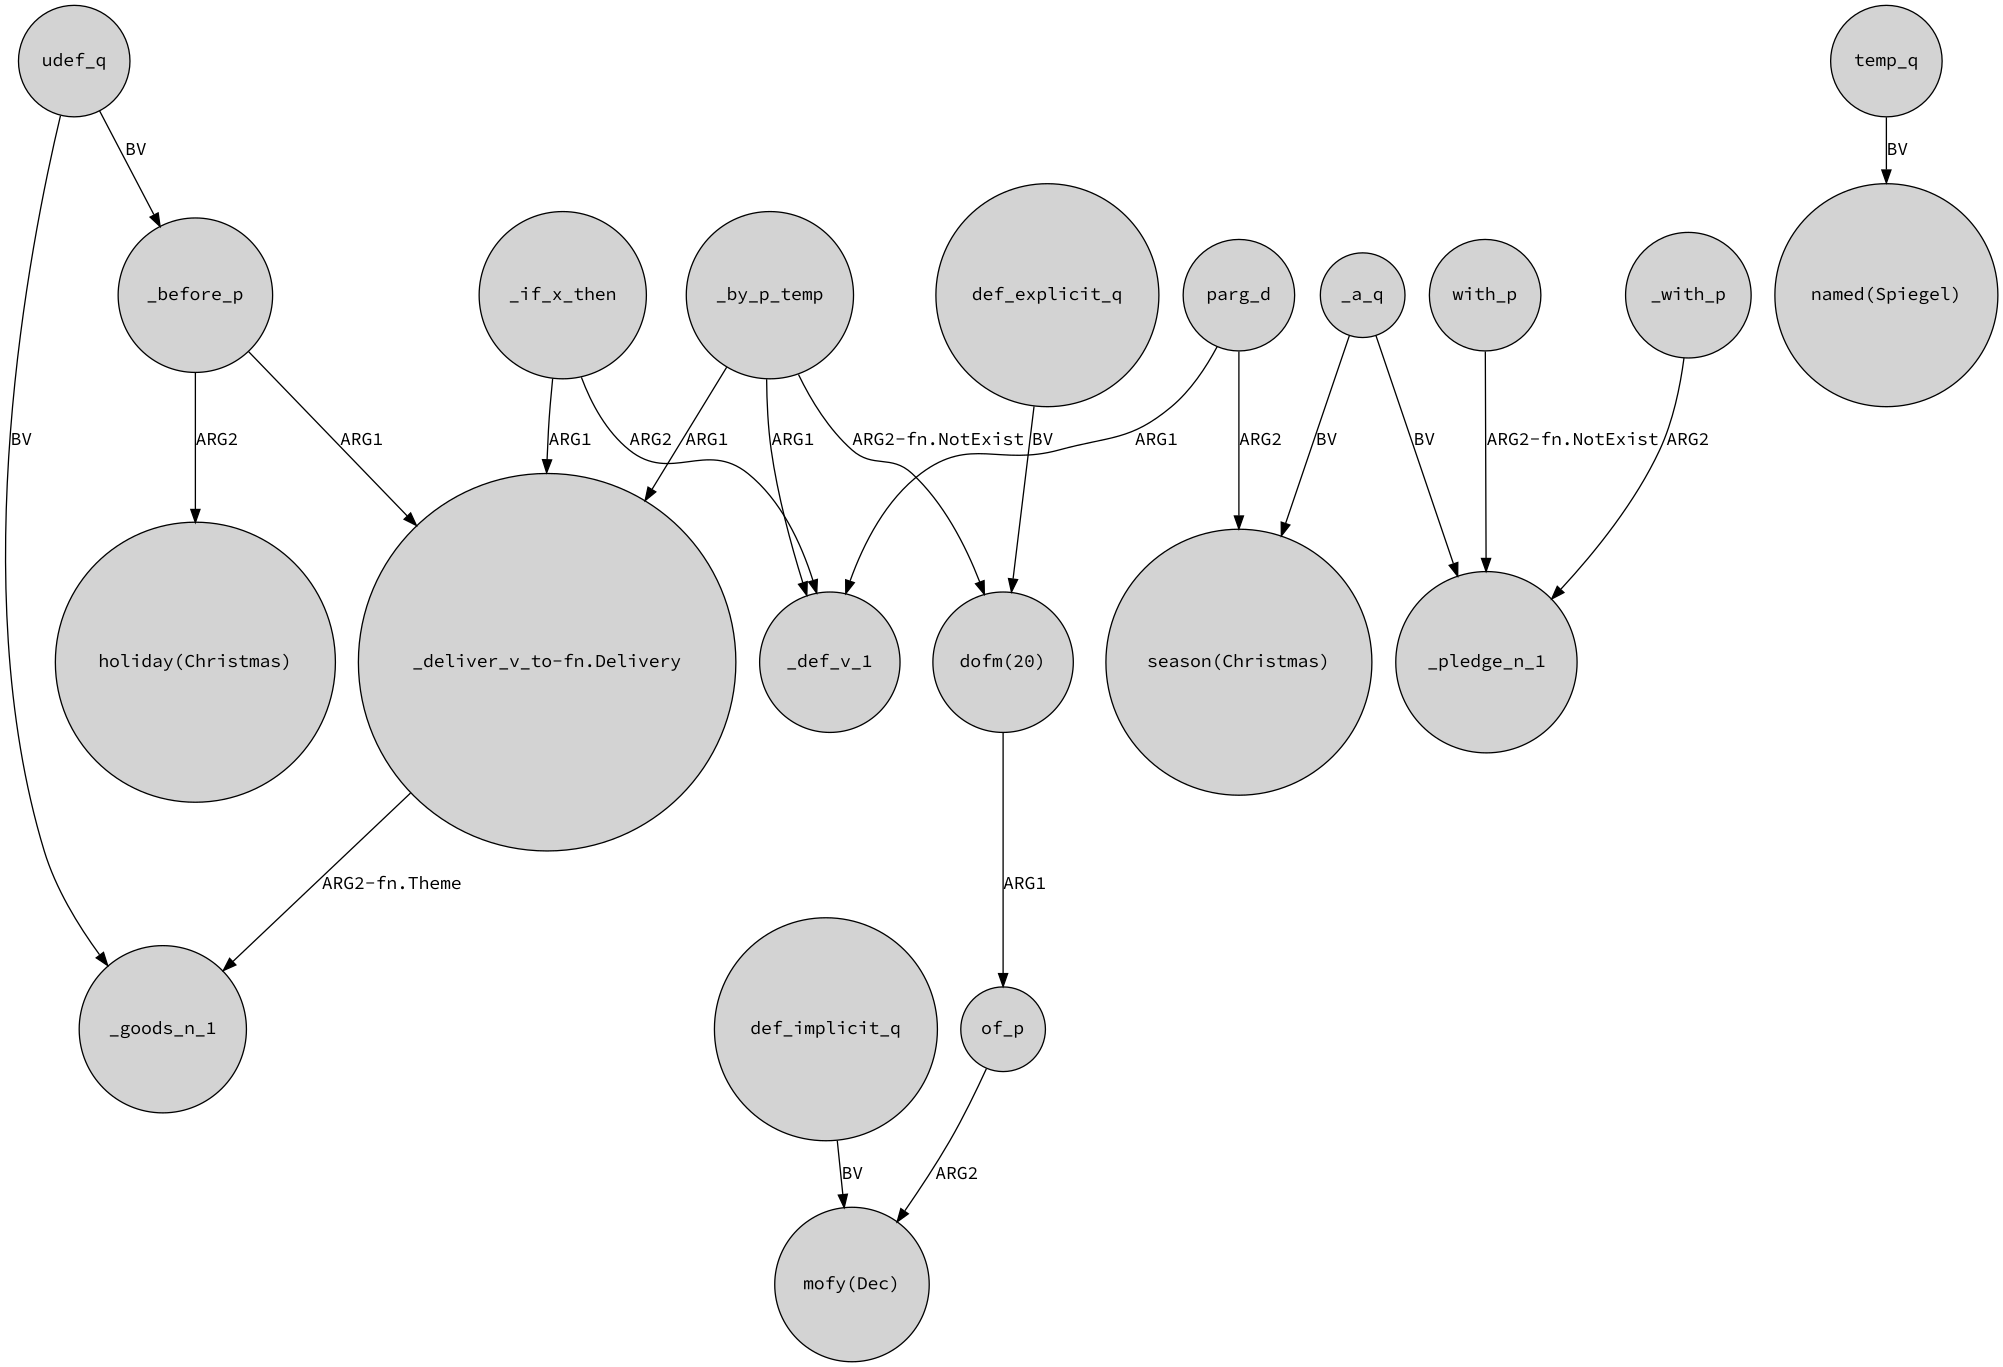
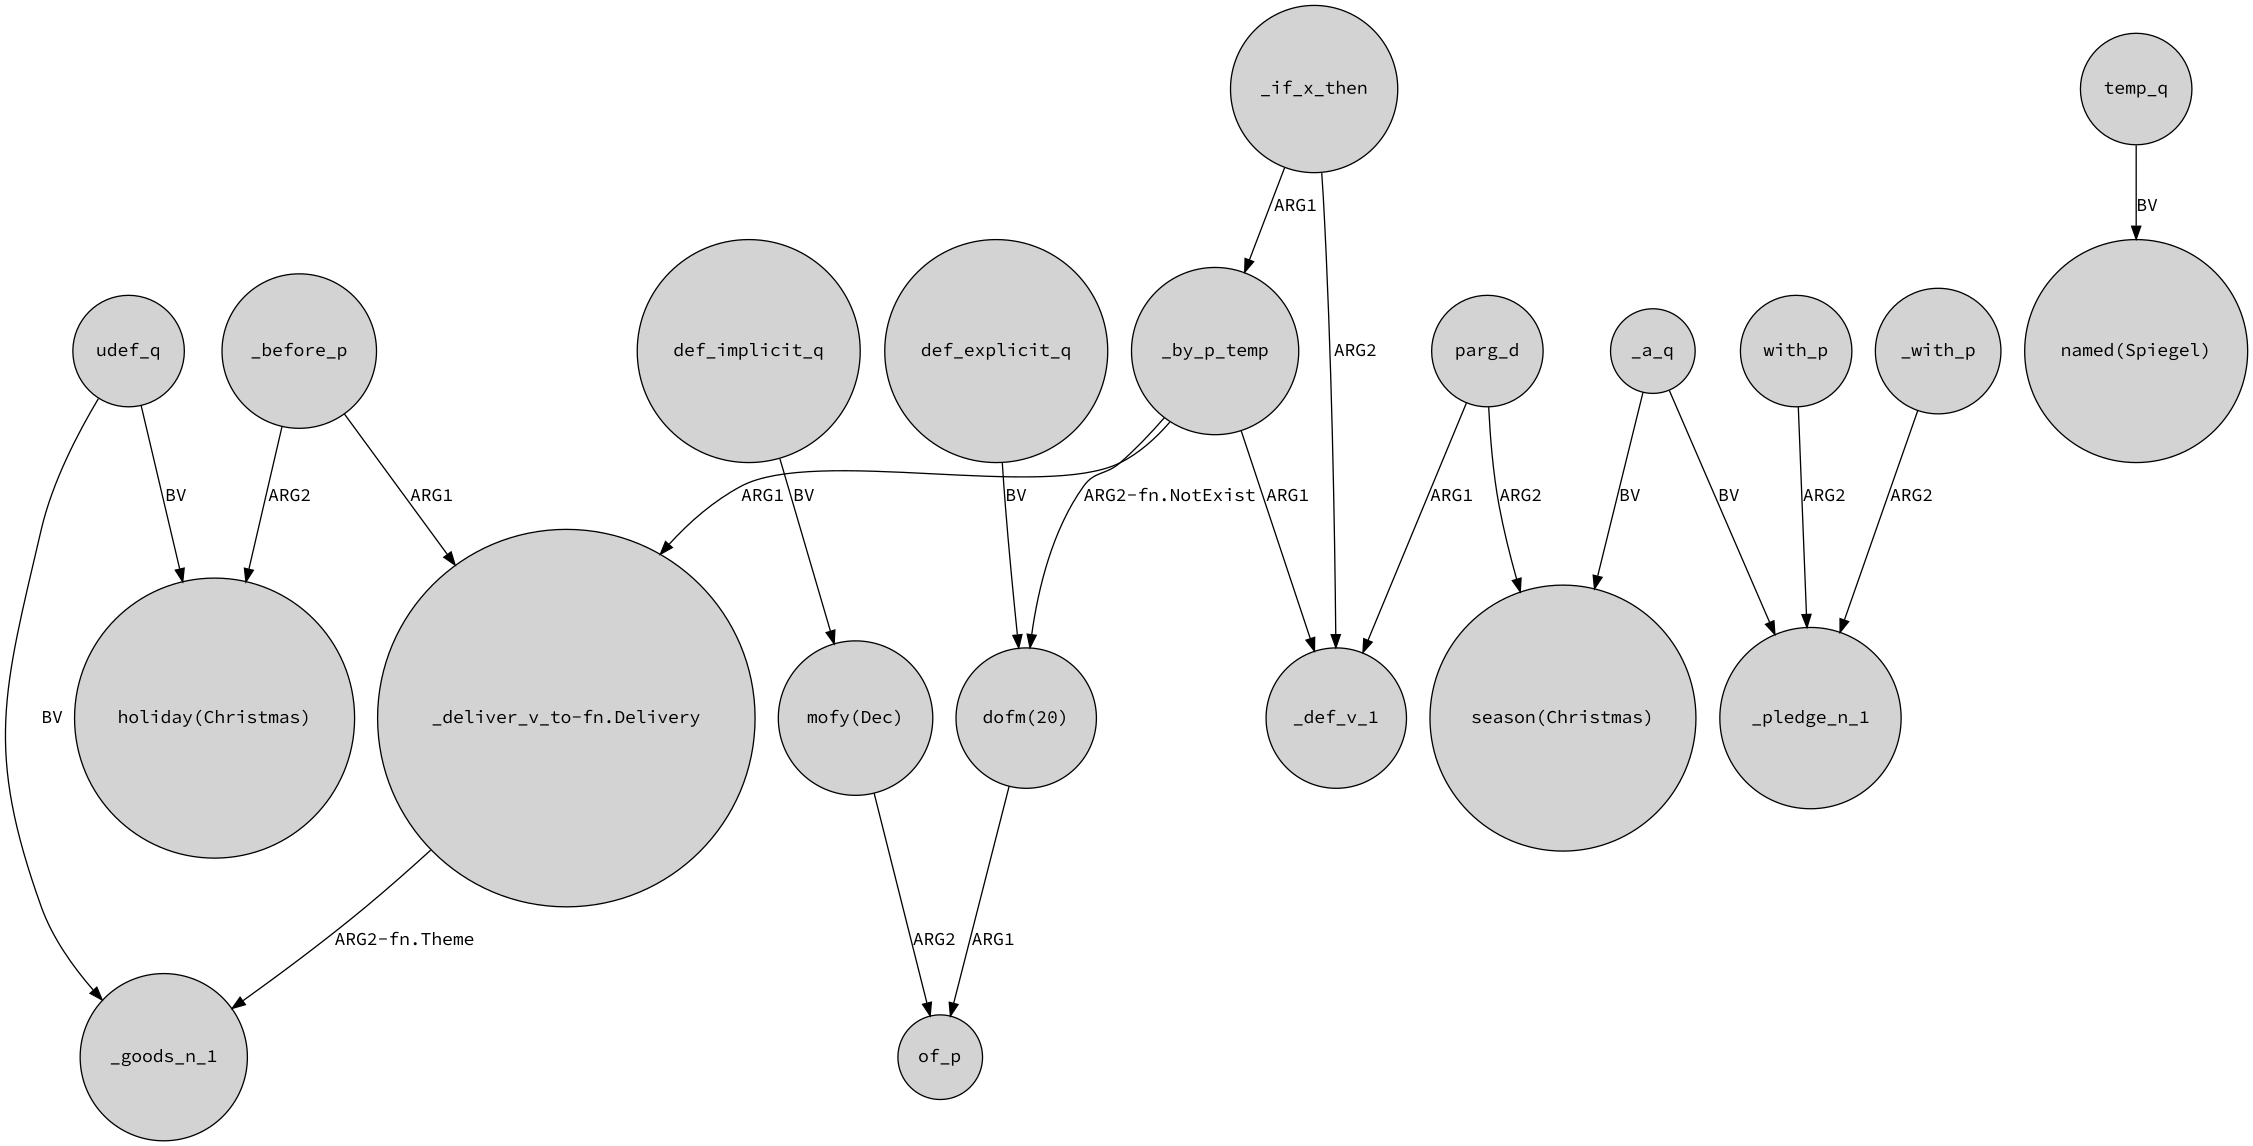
(127, 163) -> (160, 487)
(549, 419) -> (1267, 214)
(1573, 440) -> (1825, 496)
(949, 1142) -> (901, 898)
